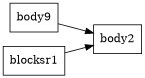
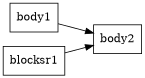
(34, 18) -> (34, 18)
